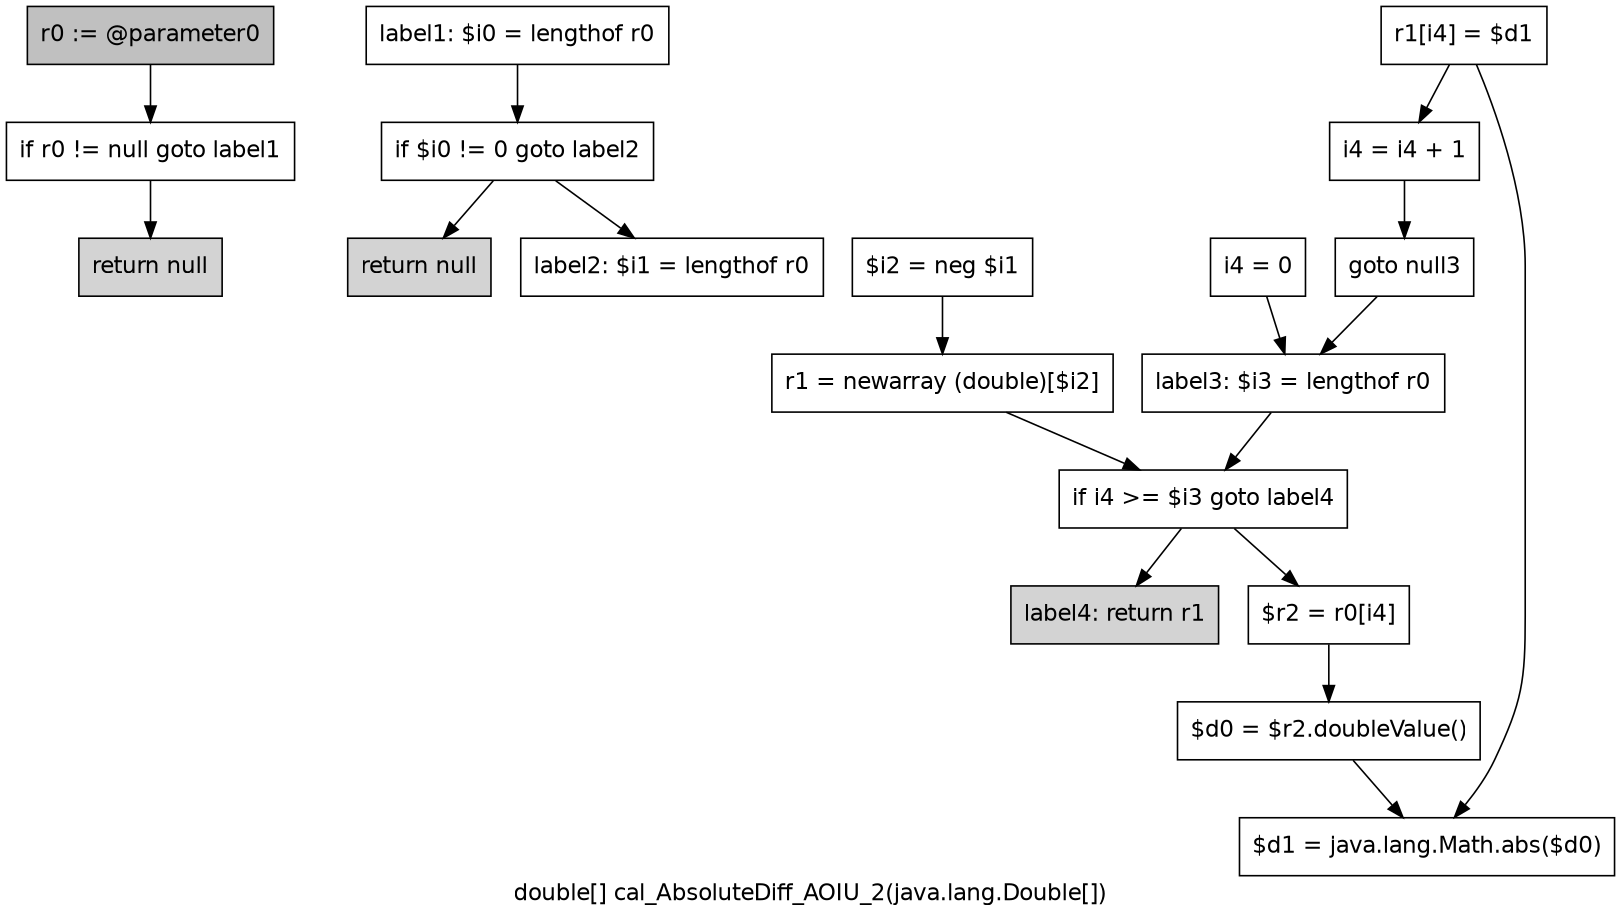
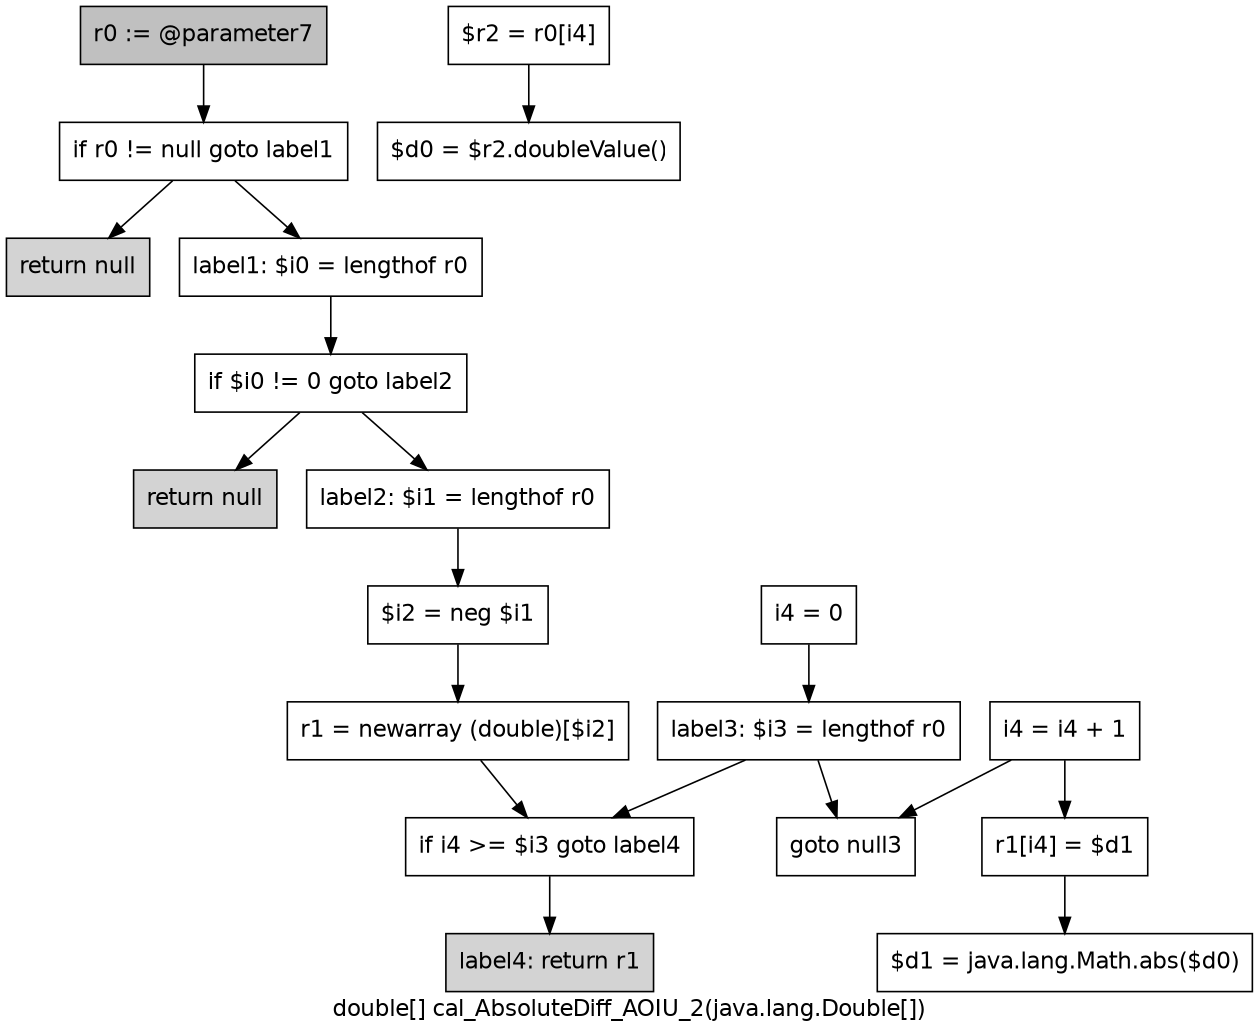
(151, 35) -> (204, 35)
(1438, 86) -> (1065, 781)
none -> (261, 204)
(1354, 320) -> (825, 781)
none -> (458, 549)
(1260, 552) -> none
(1373, 783) -> none
